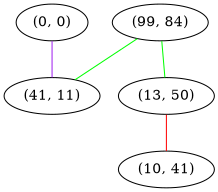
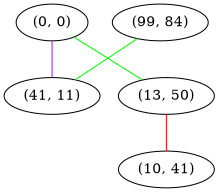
(163, 59) -> (101, 54)
